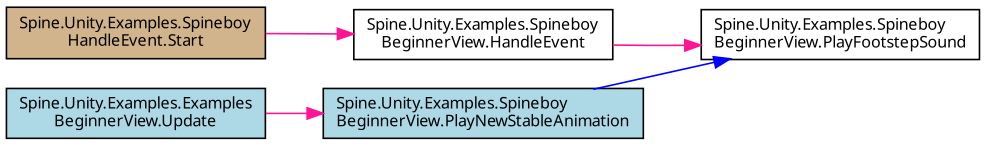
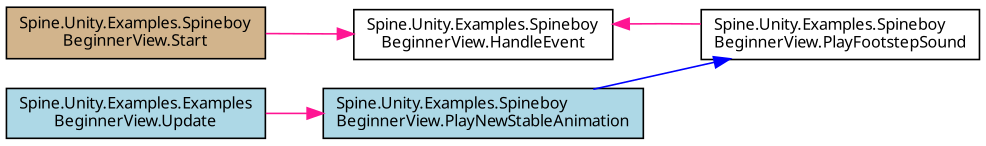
(136, 33) -> (136, 33)
(649, 45) -> (665, 24)
